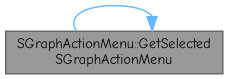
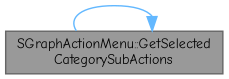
(114, 53) -> (114, 53)
